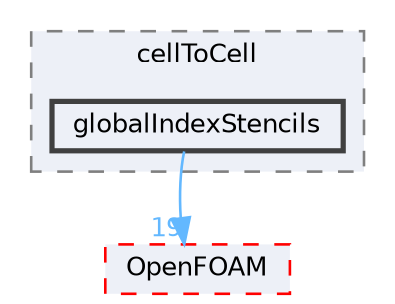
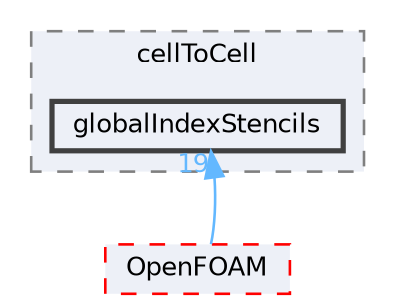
(180, 188) -> (215, 211)
